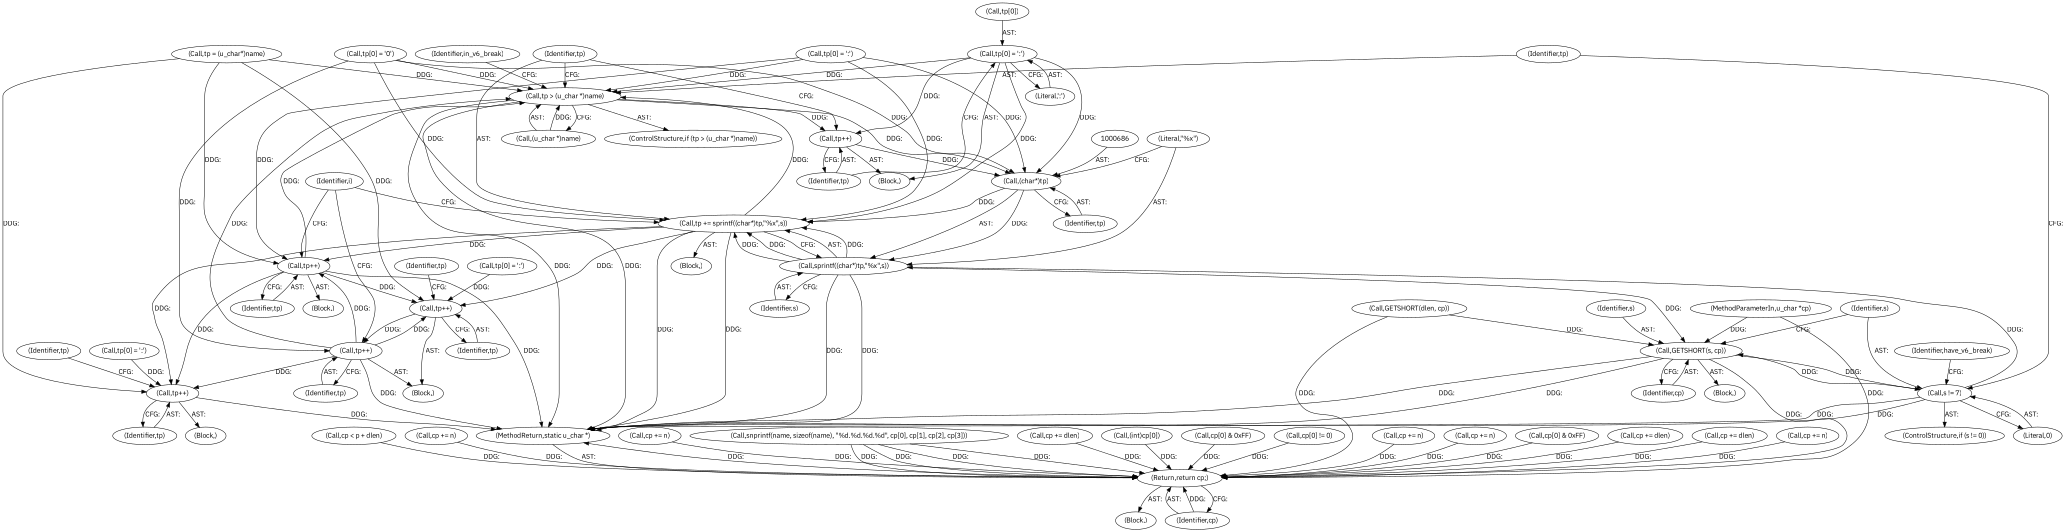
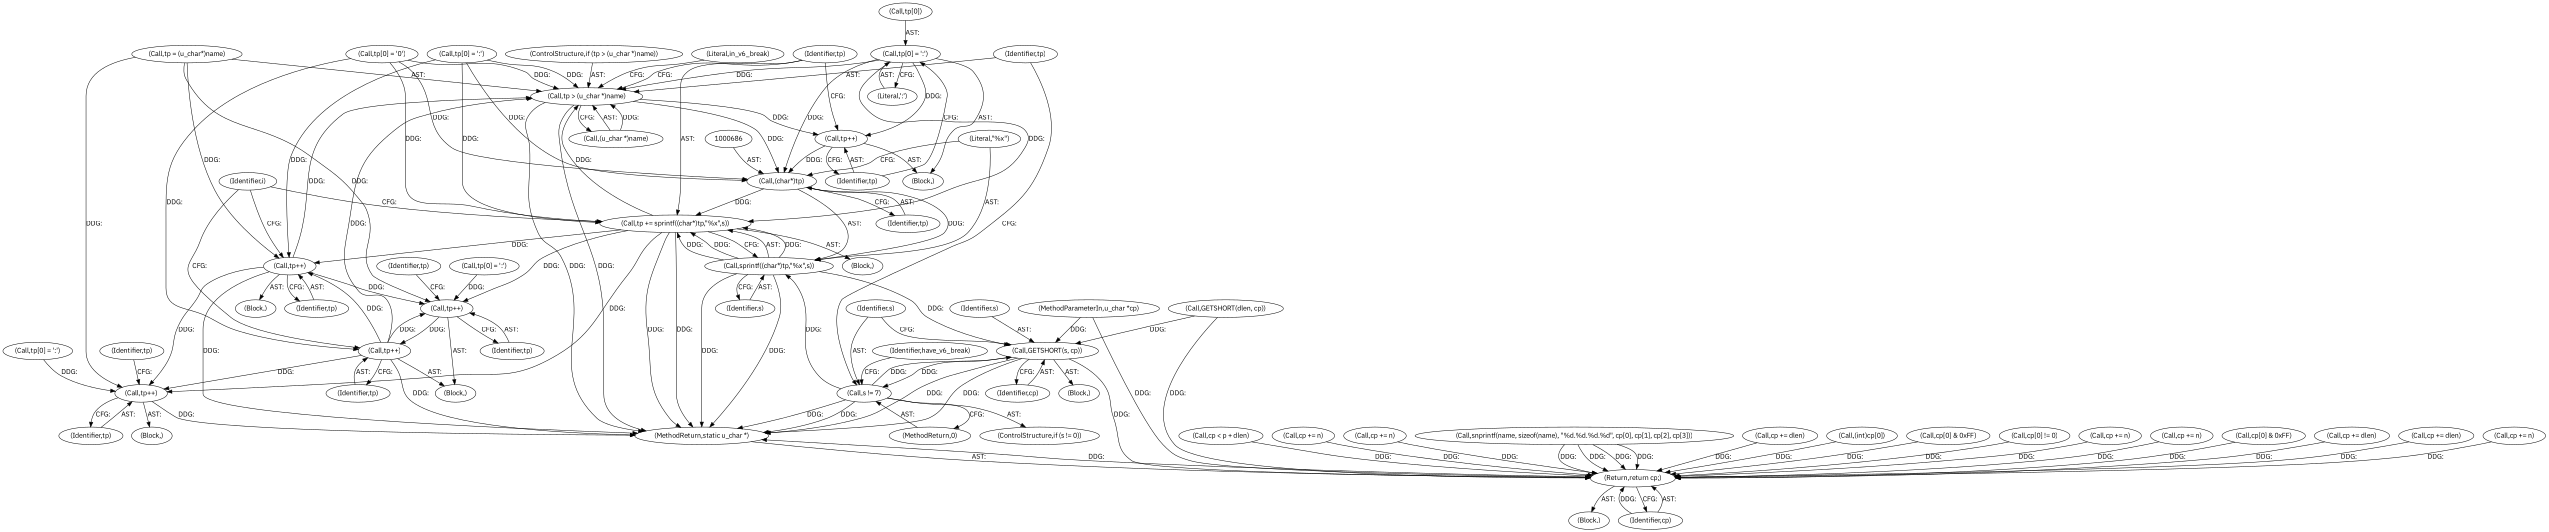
(468, 54) -> (738, 54)
(425, 75) -> (419, 75)
(626, 117) -> (591, 73)
(2038, 436) -> (930, 436)
